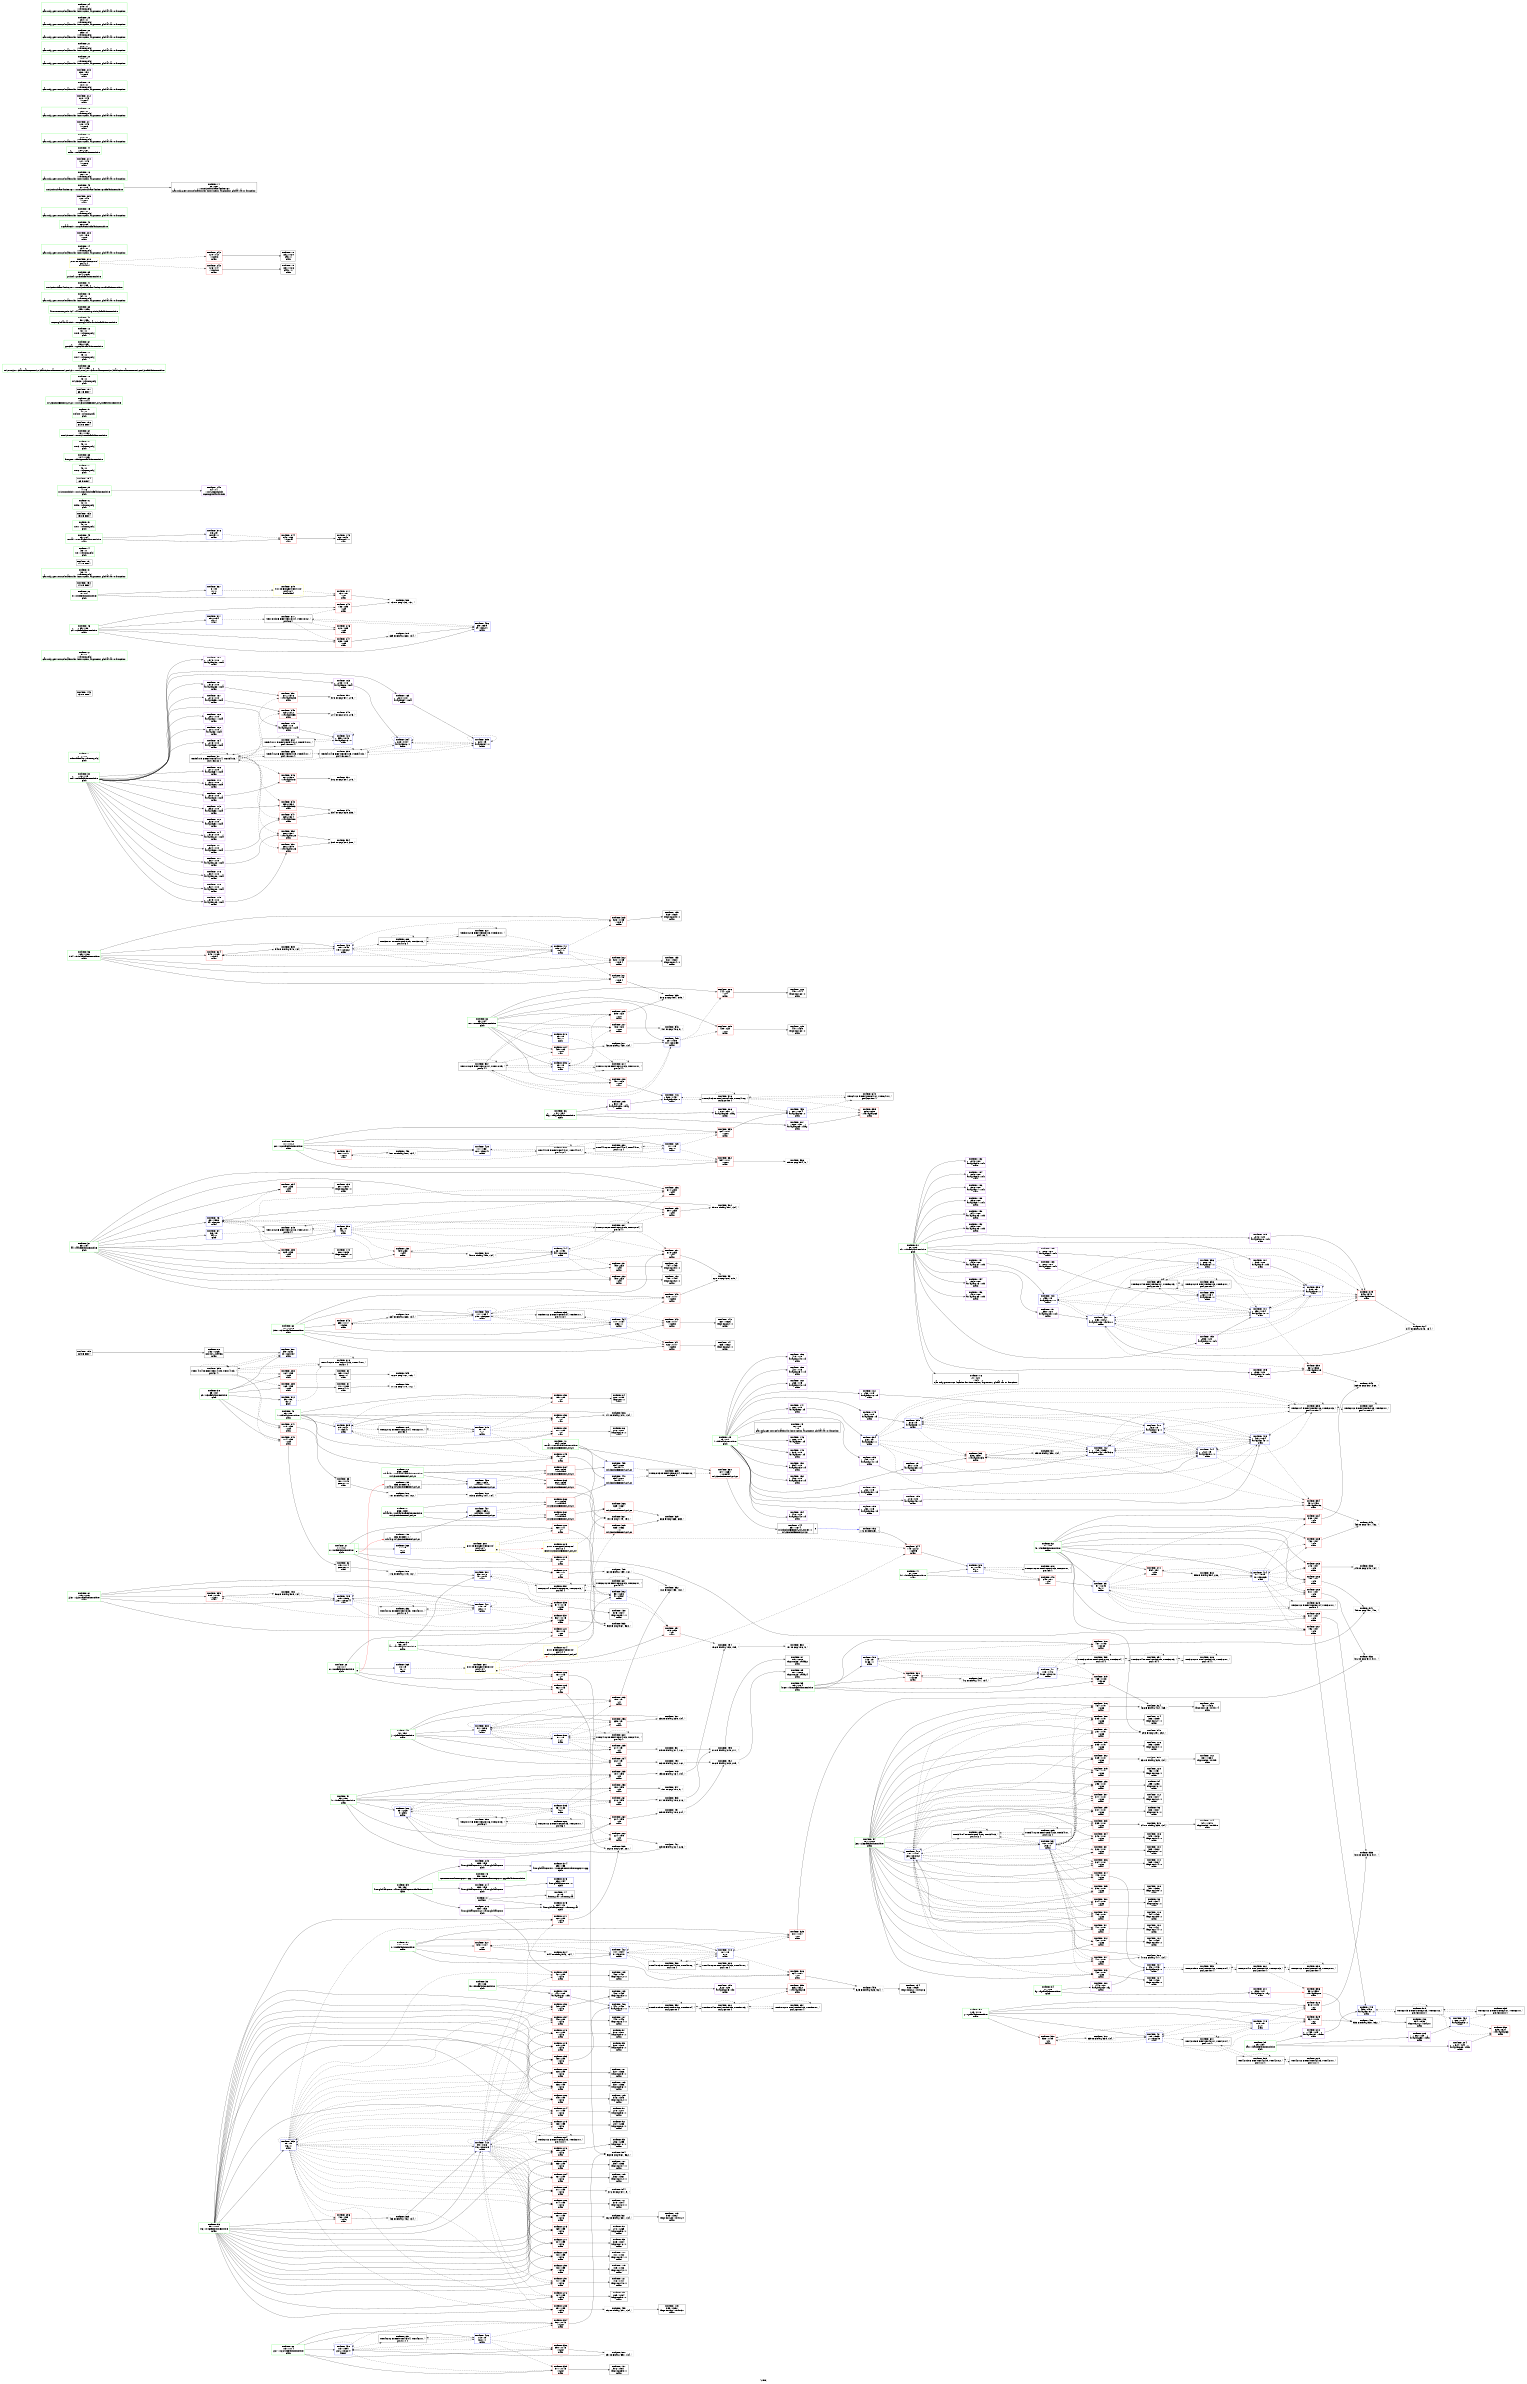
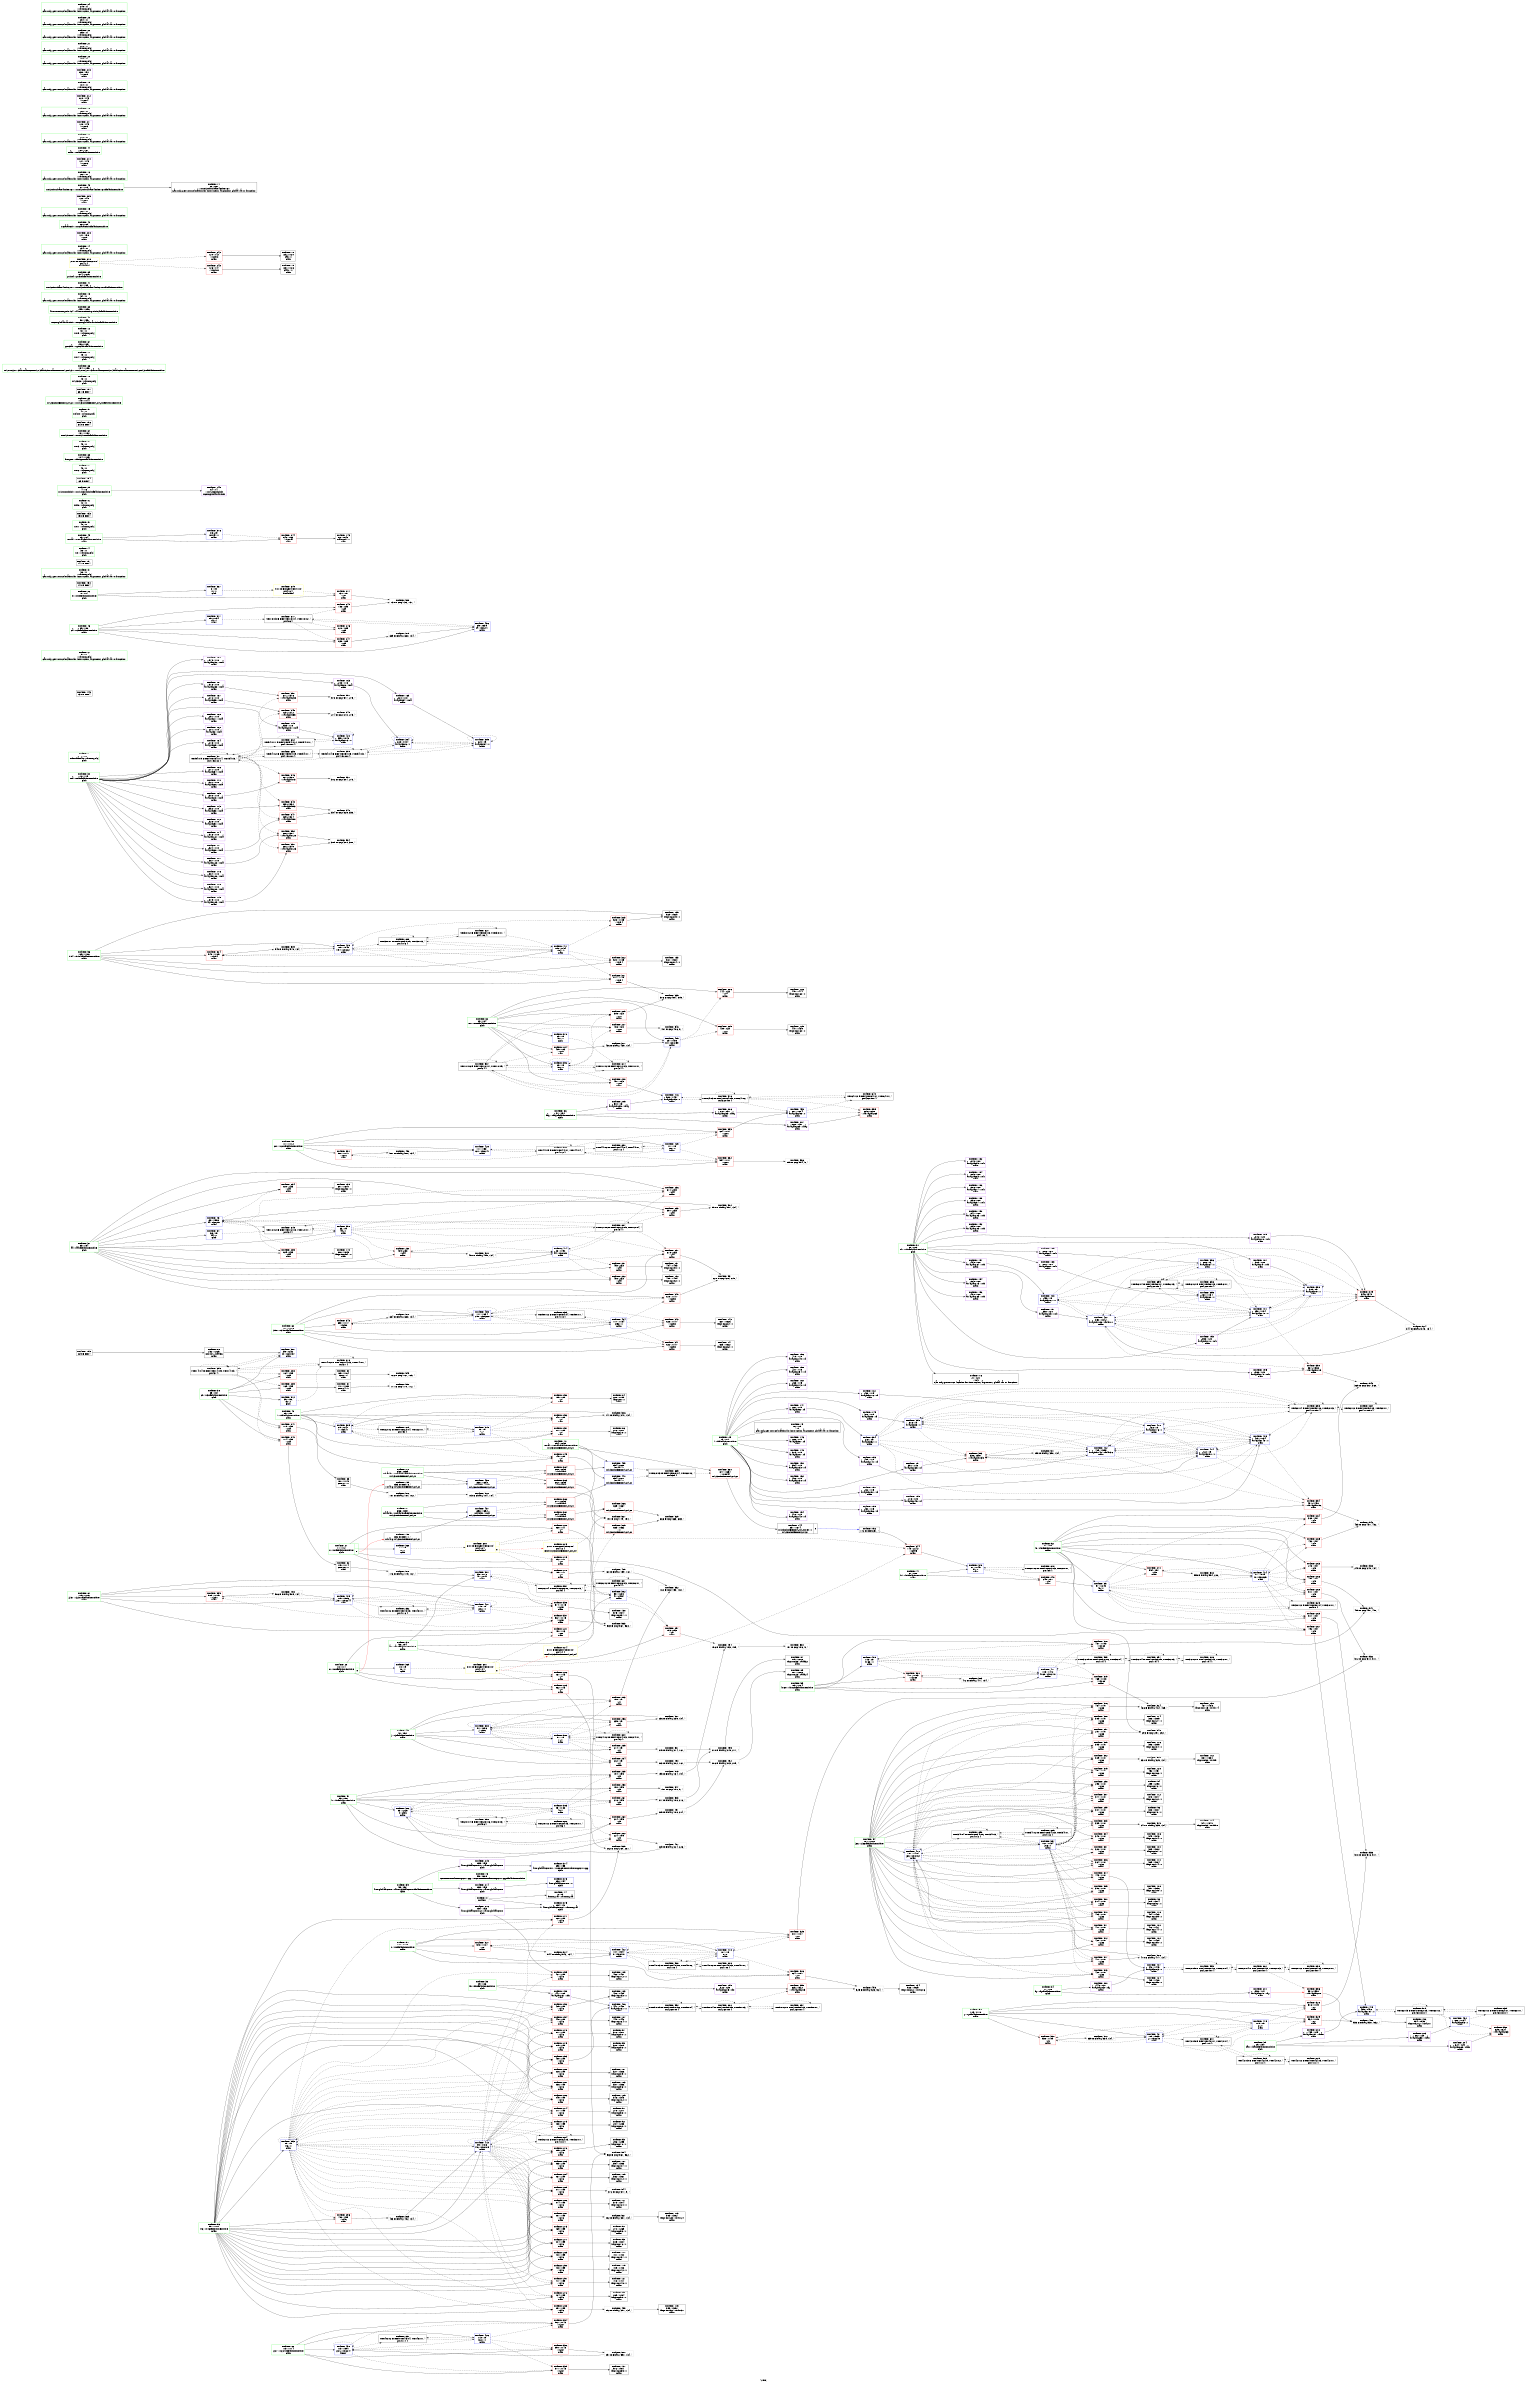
(353, 916) -> (375, 911)
